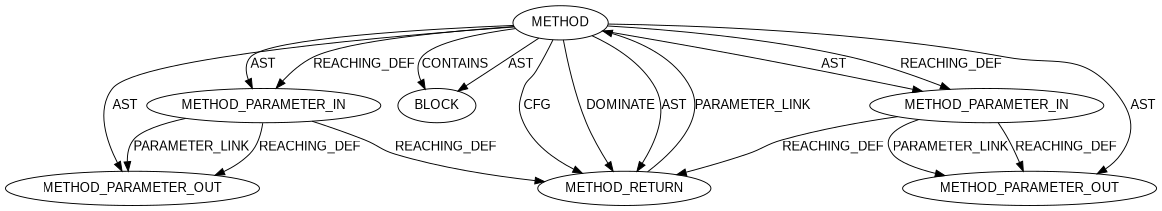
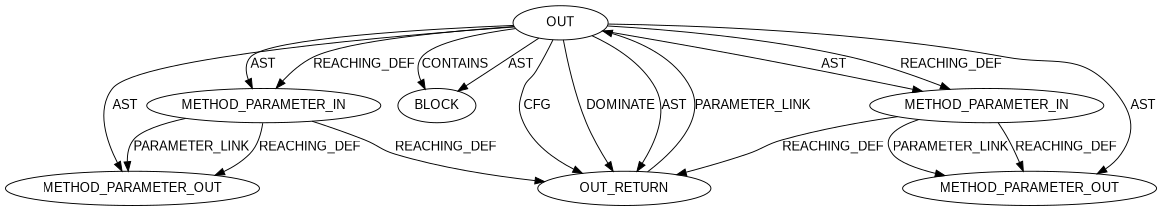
(561, 23) -> (561, 23)
(624, 188) -> (624, 188)
